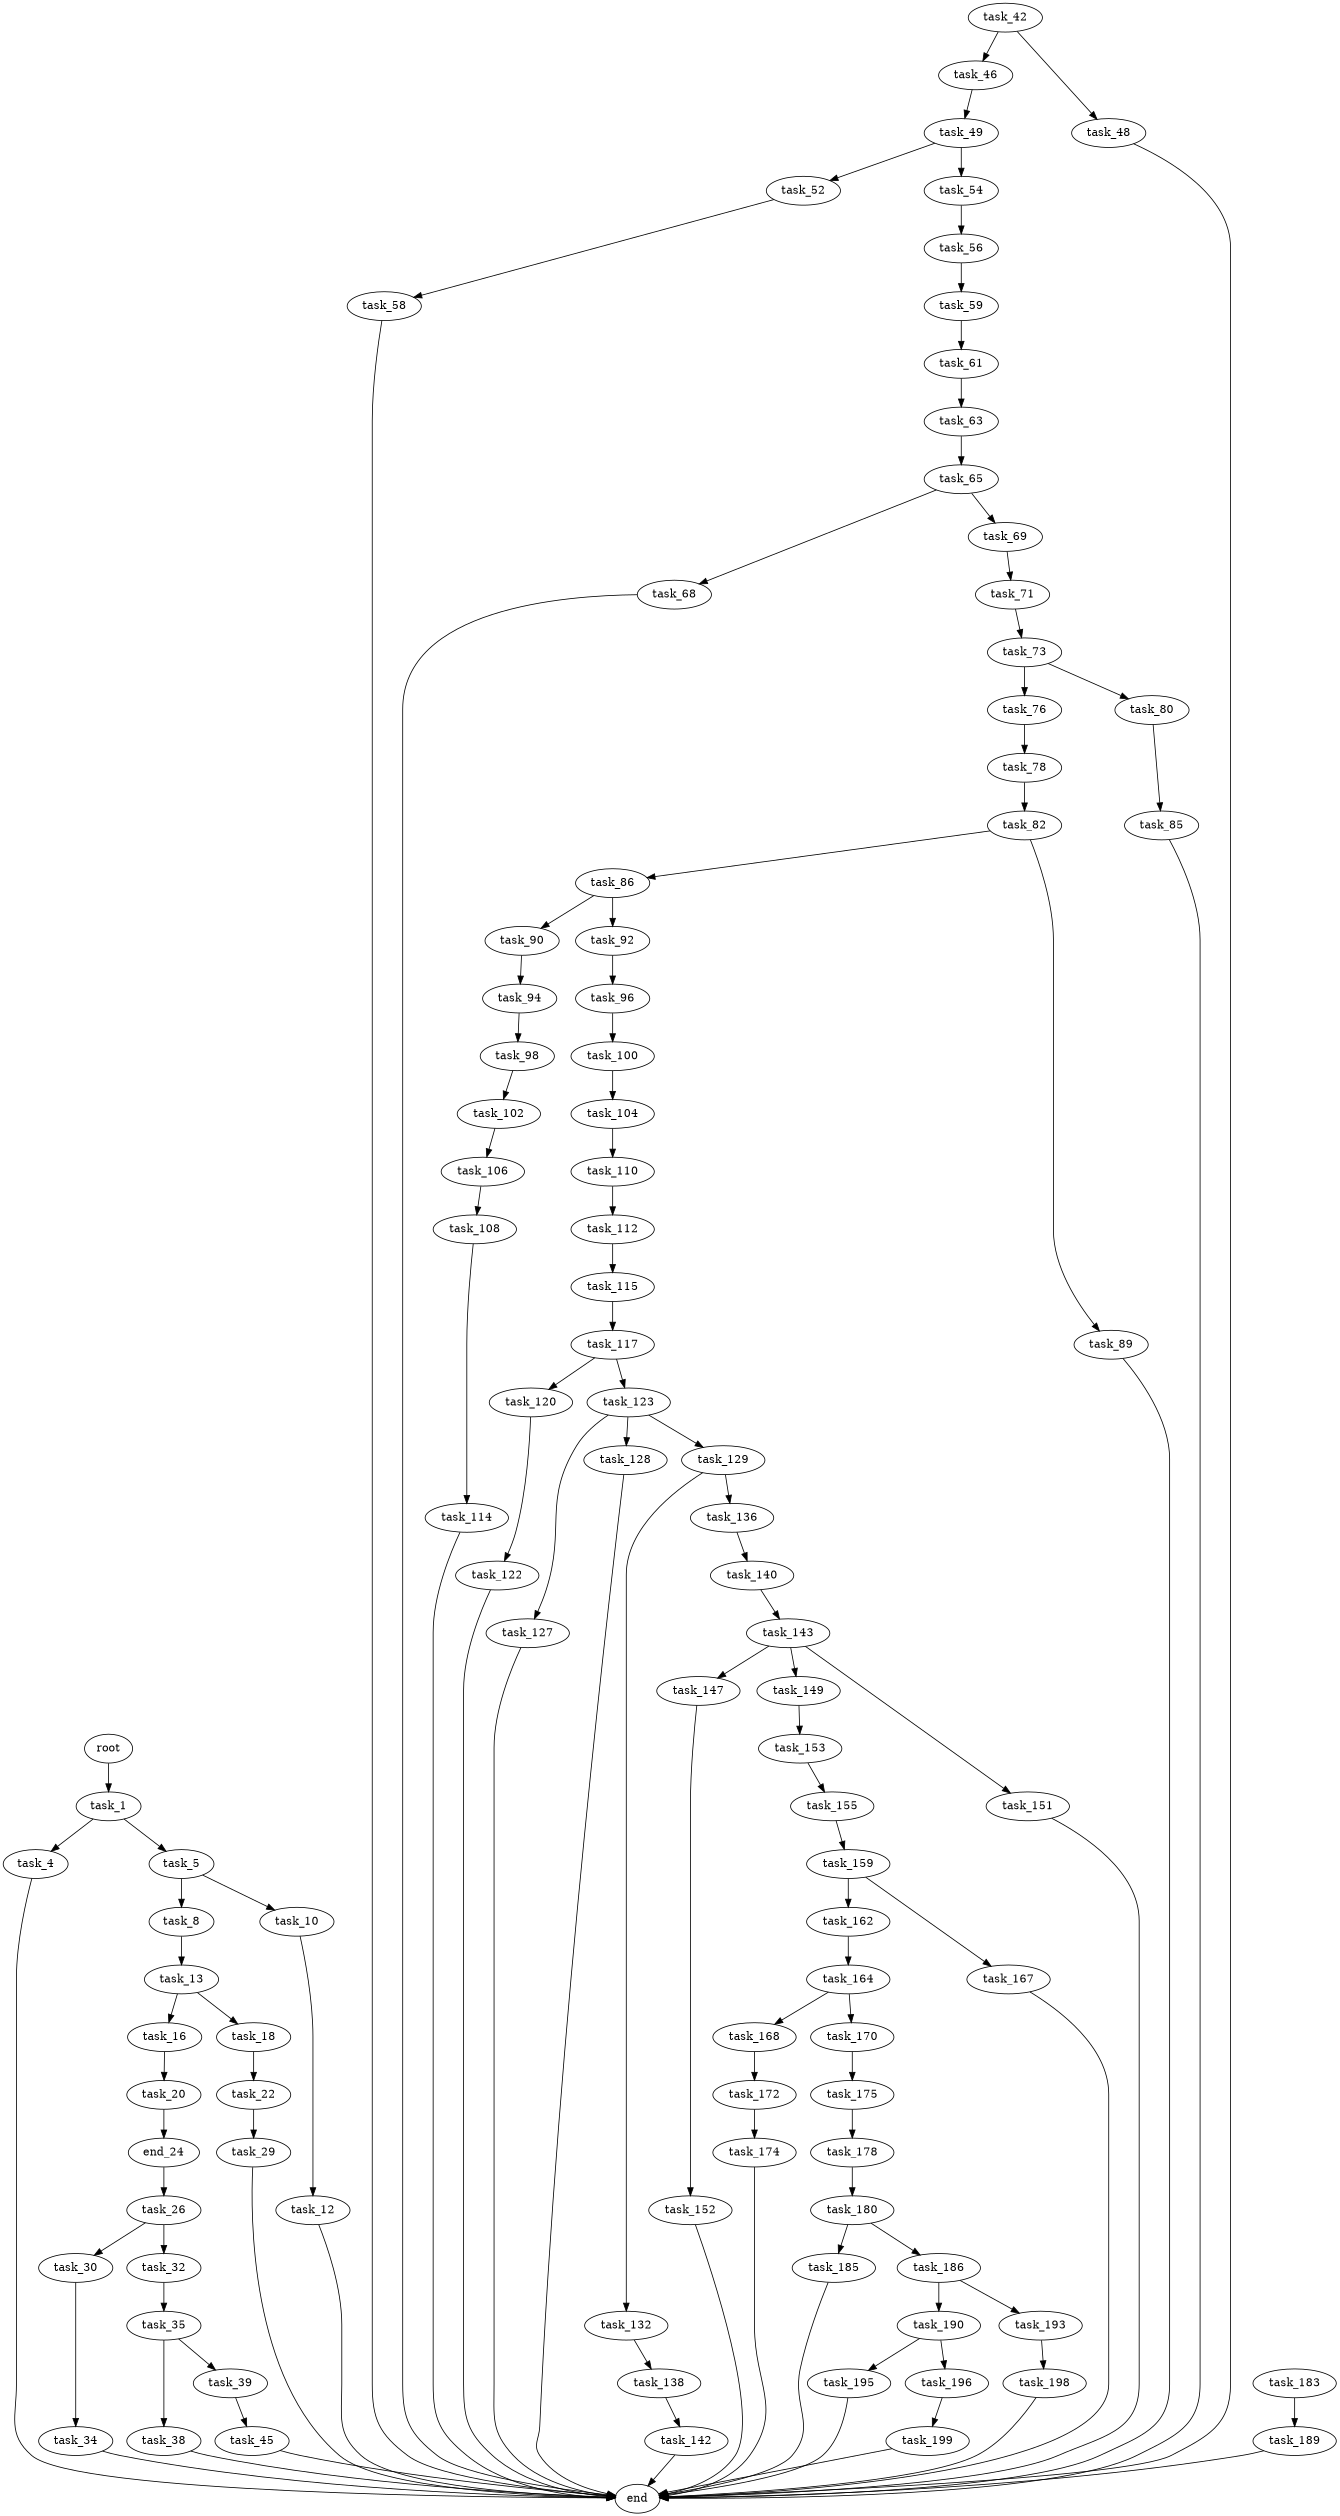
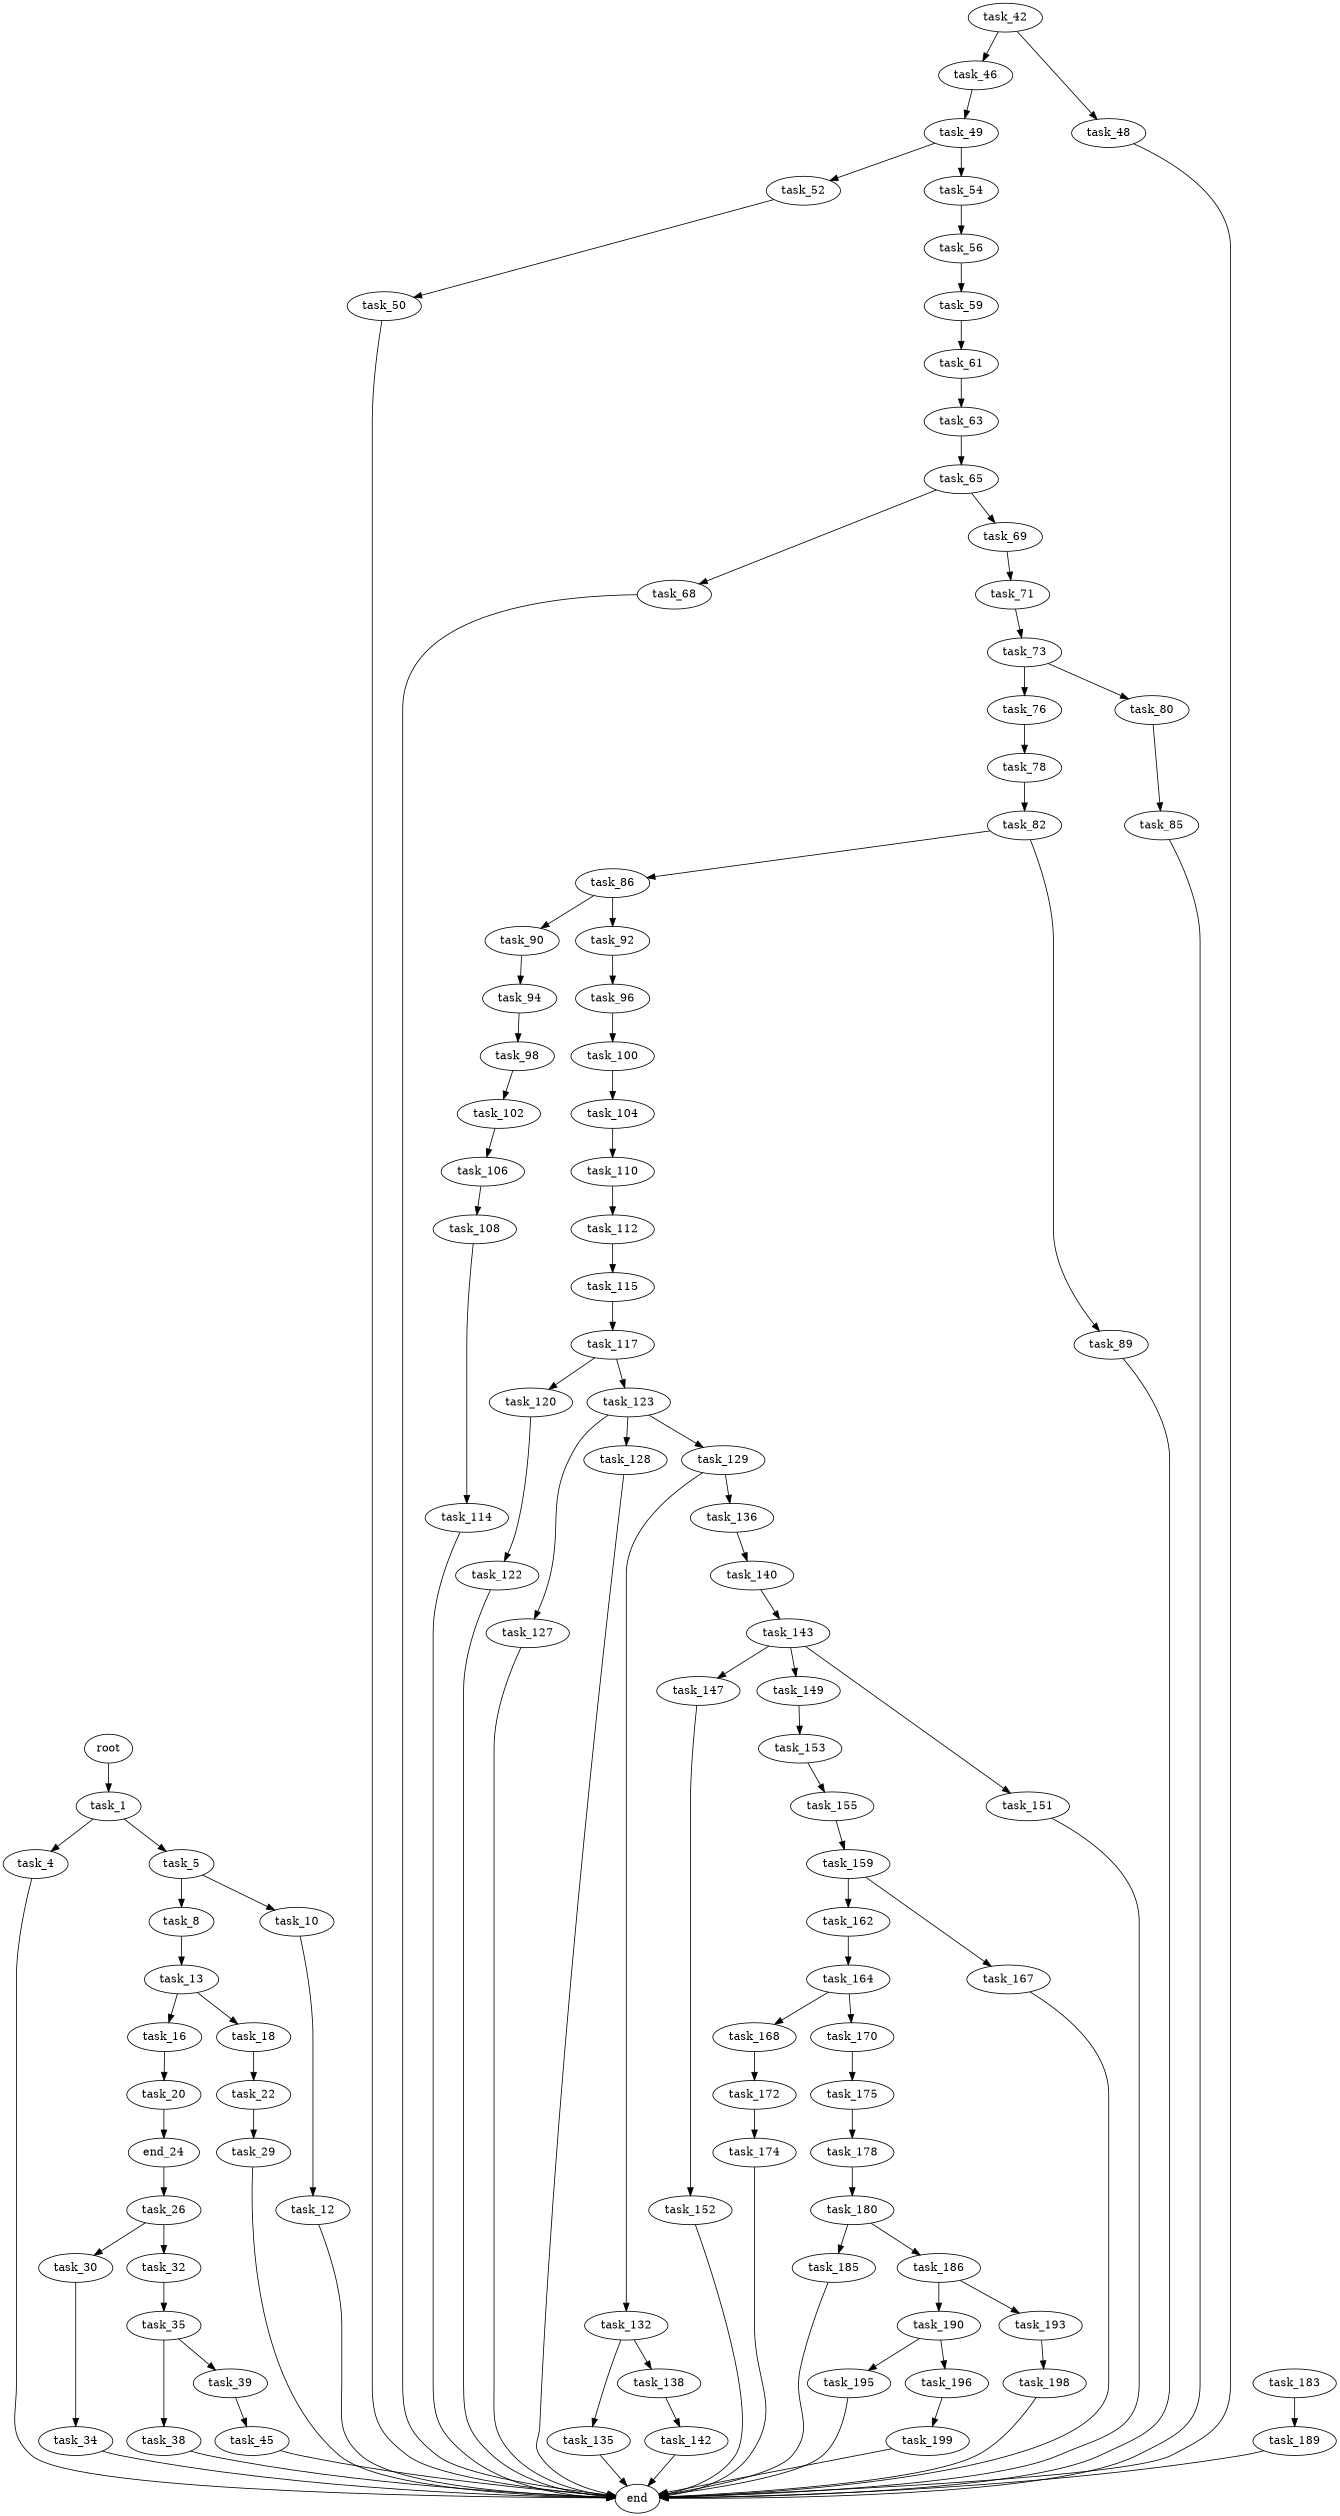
(384, 306) -> (384, 306)
none -> (589, 2441)
